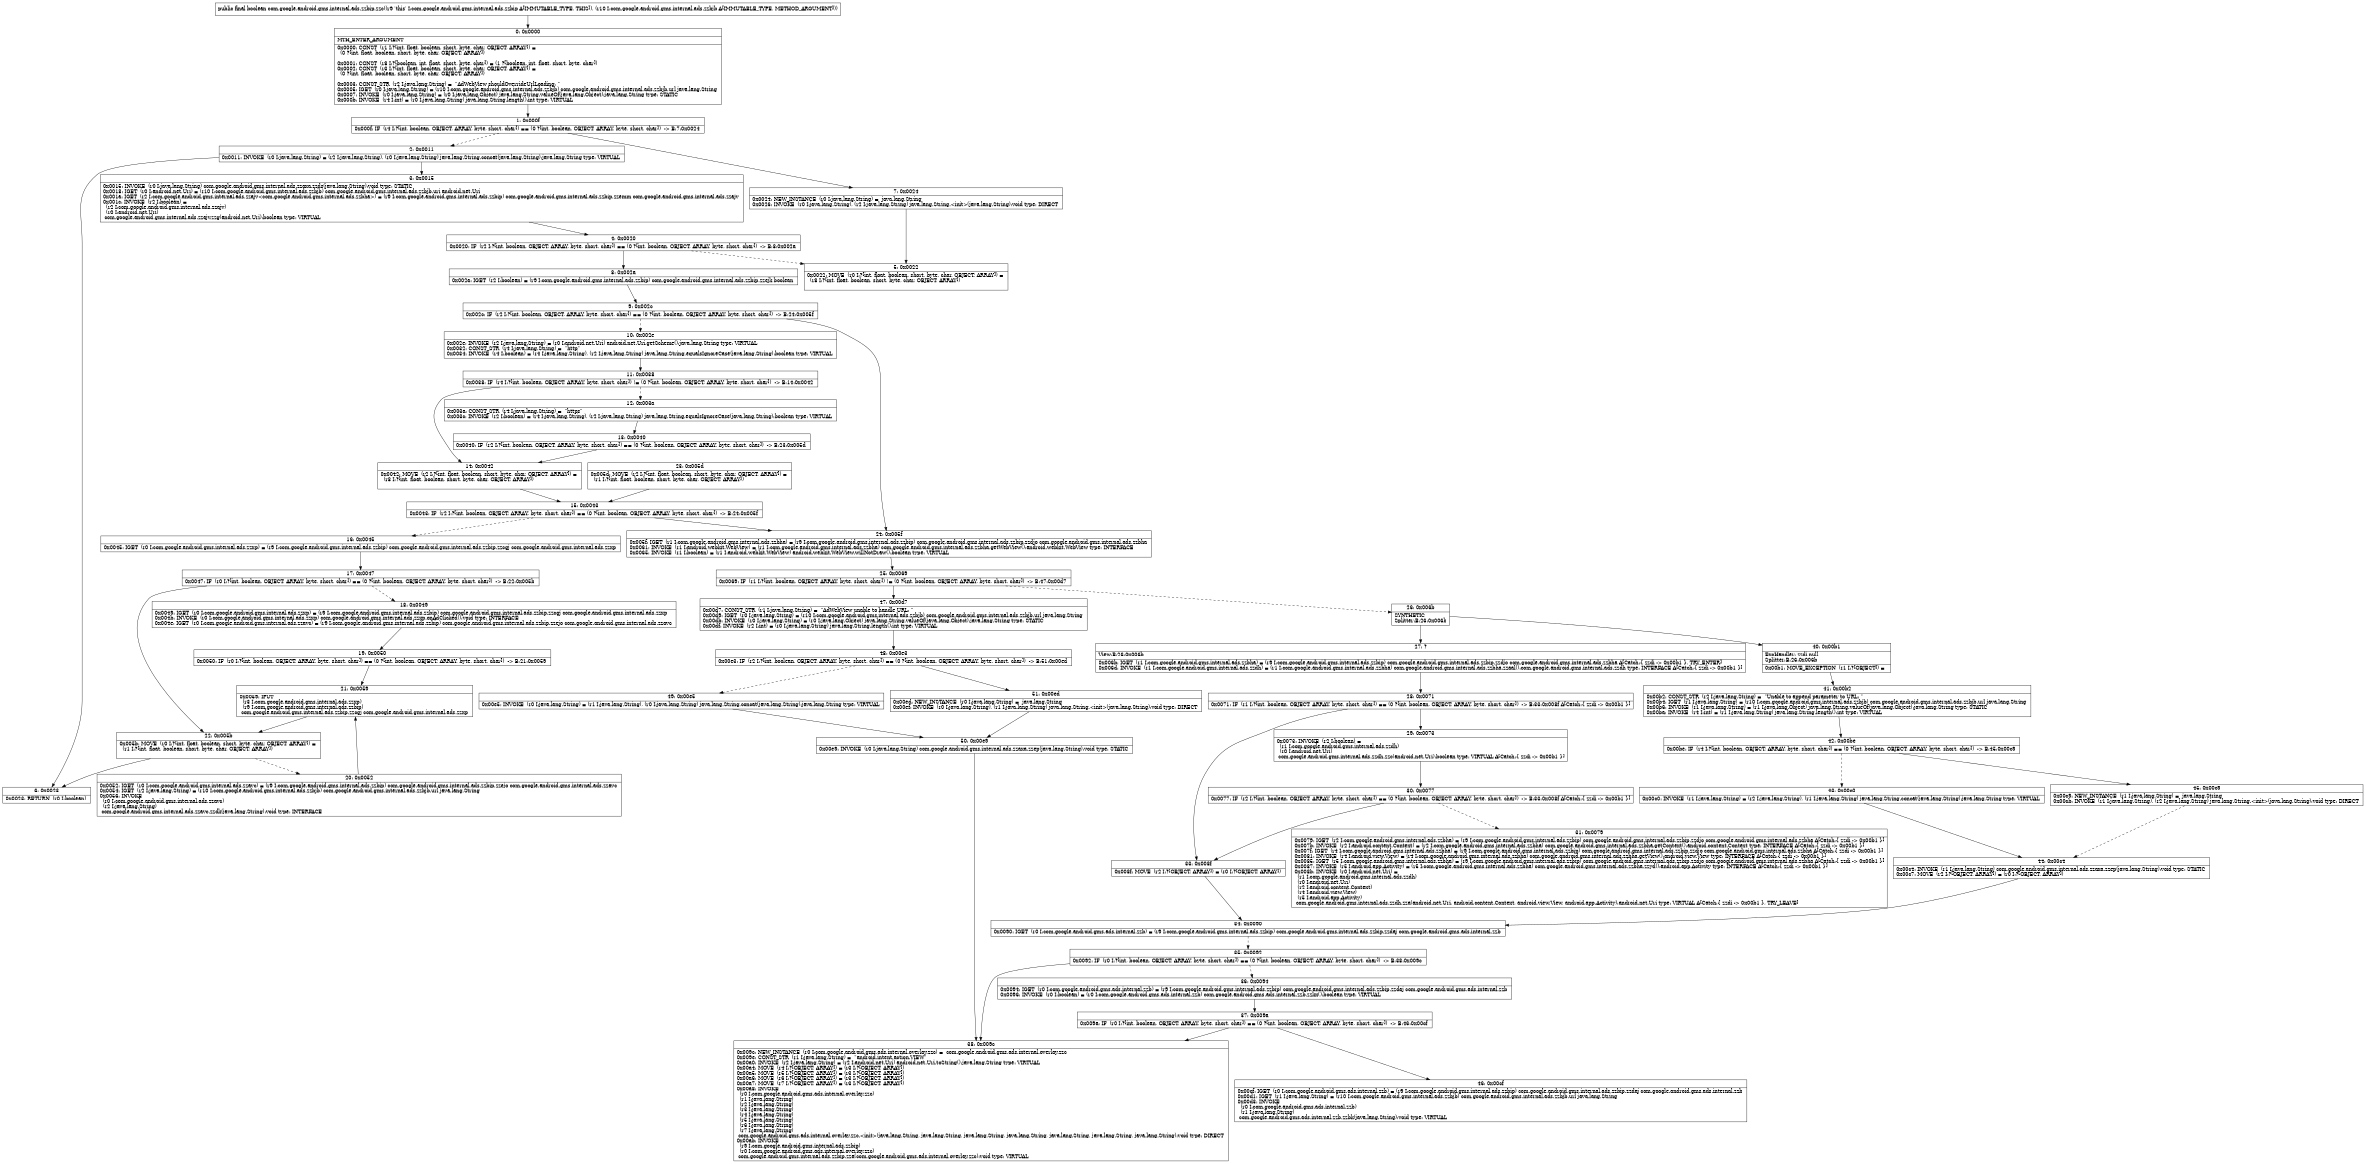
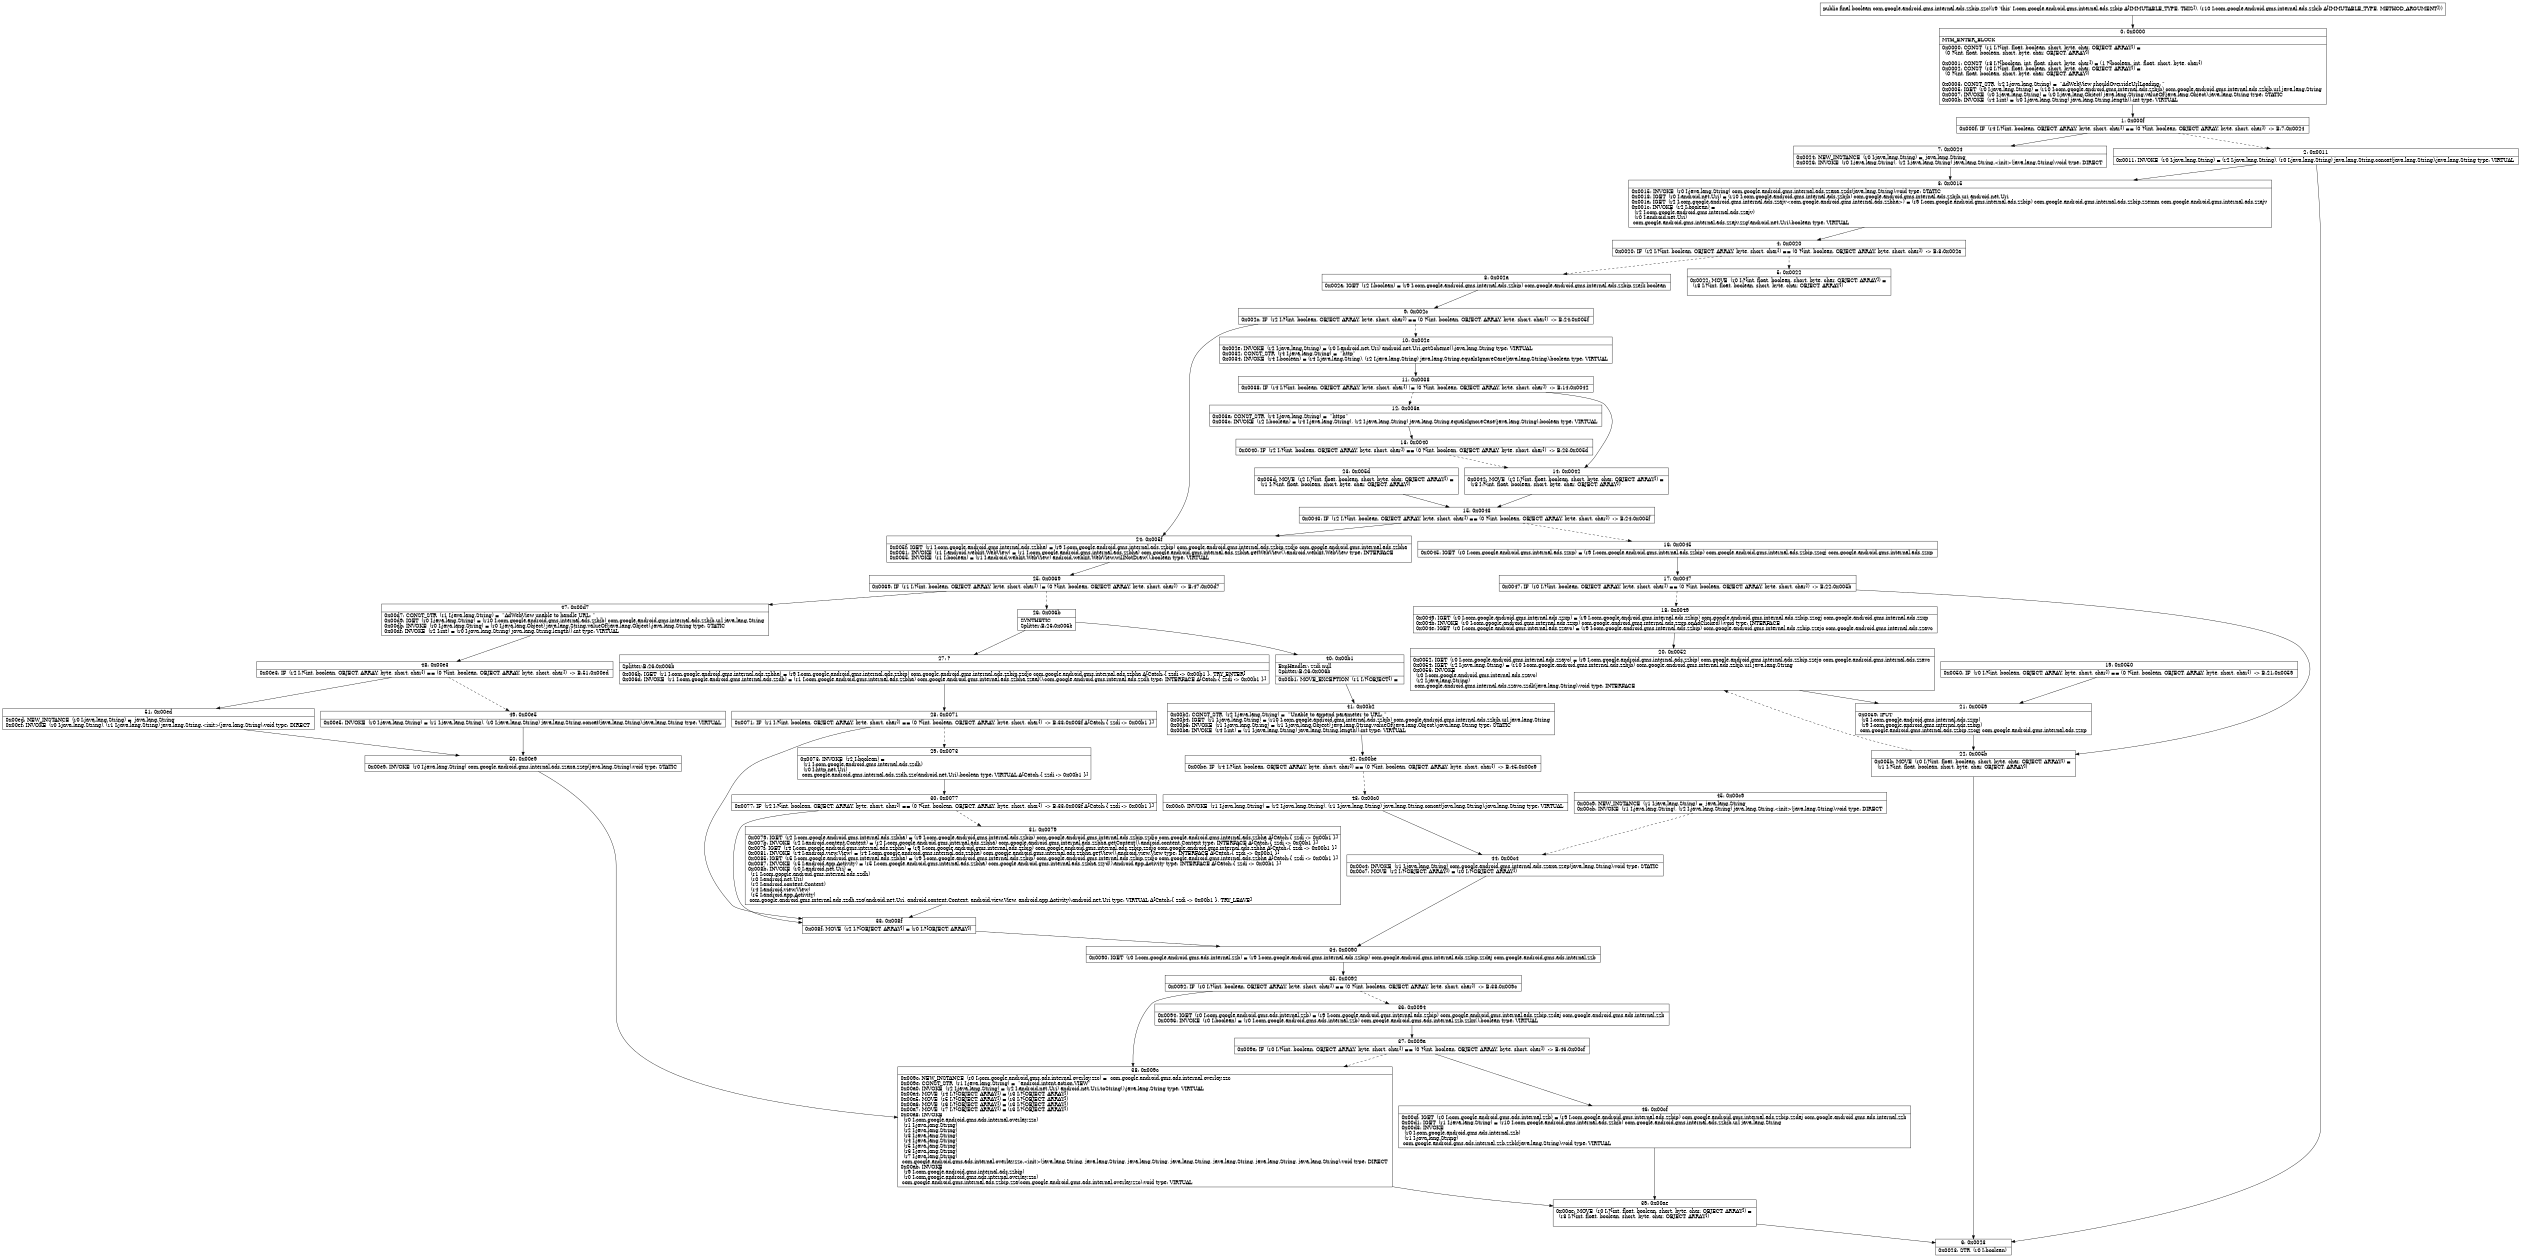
(370, 40) -> (1969, 40)
(906, 235) -> (1950, 172)
(623, 258) -> (1644, 265)
(569, 456) -> (1477, 461)
(392, 638) -> (1674, 639)
(1121, 655) -> (648, 667)
(1421, 718) -> (944, 736)
(1305, 752) -> (824, 770)
(2013, 769) -> none
(47, 799) -> (1973, 1251)
none -> (927, 910)
(1248, 941) -> (1343, 967)
(1208, 1034) -> (1367, 1060)
none -> (1655, 1213)
